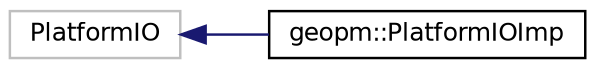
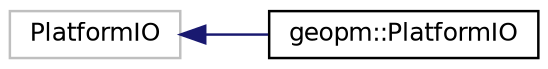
(427, 35) -> (404, 35)
